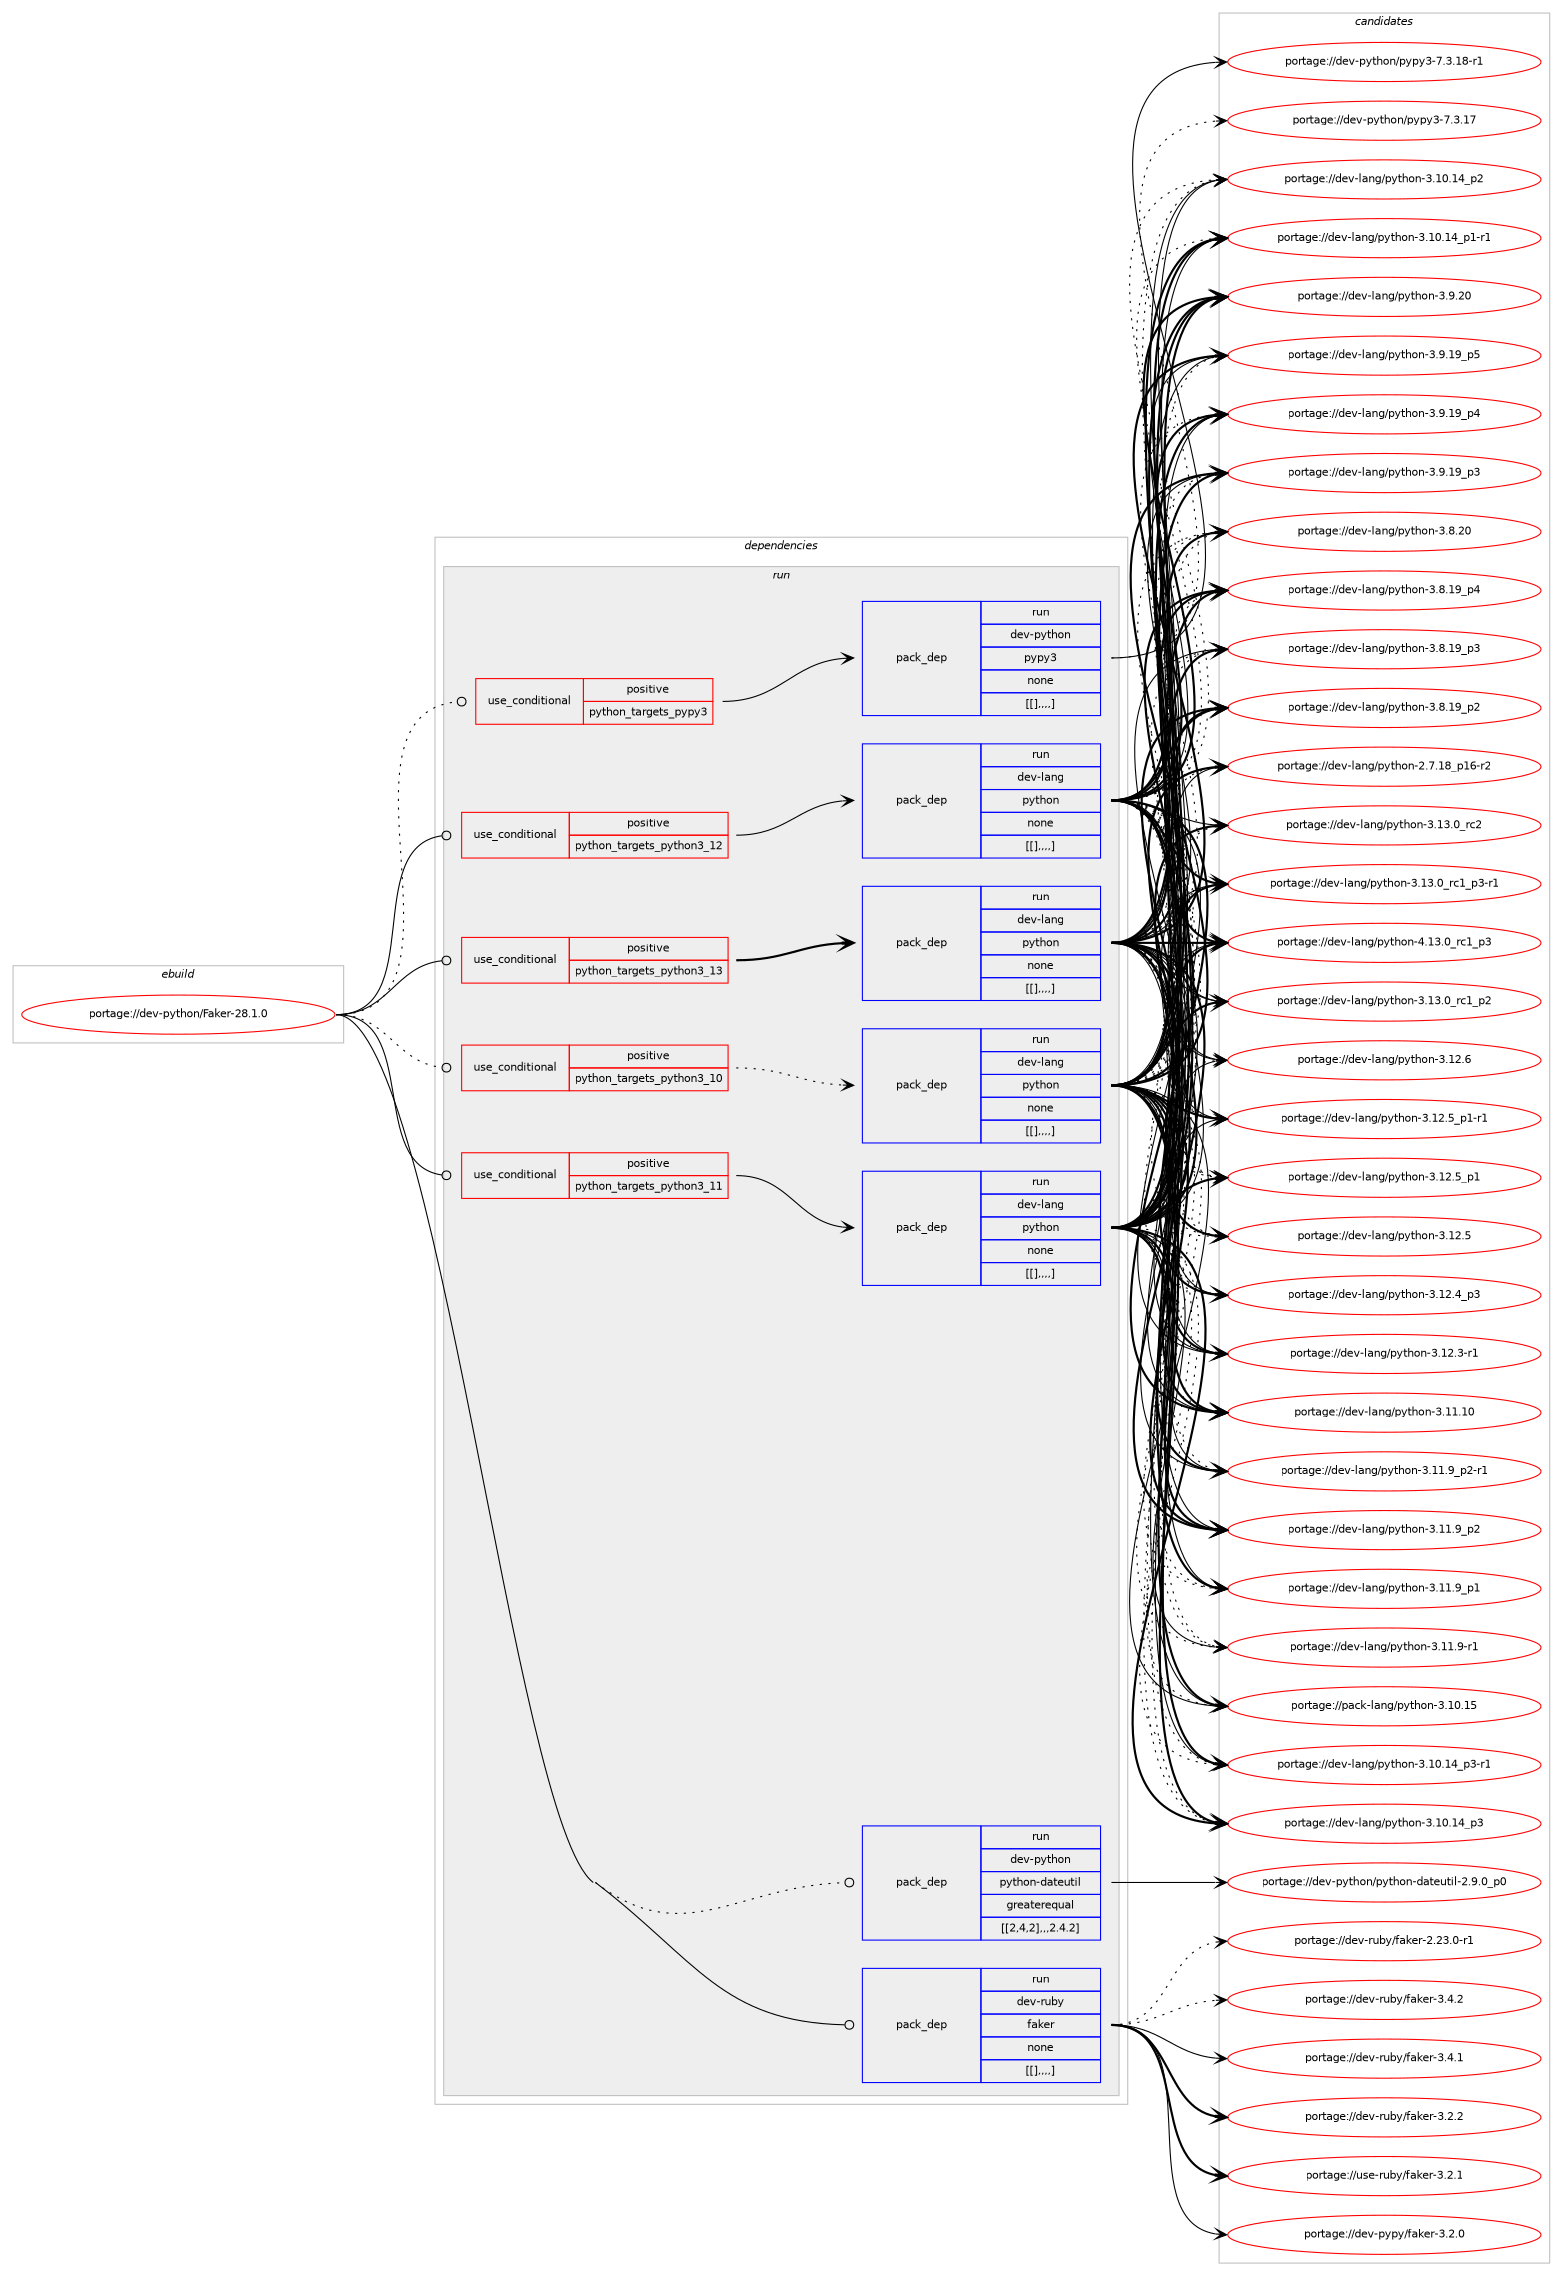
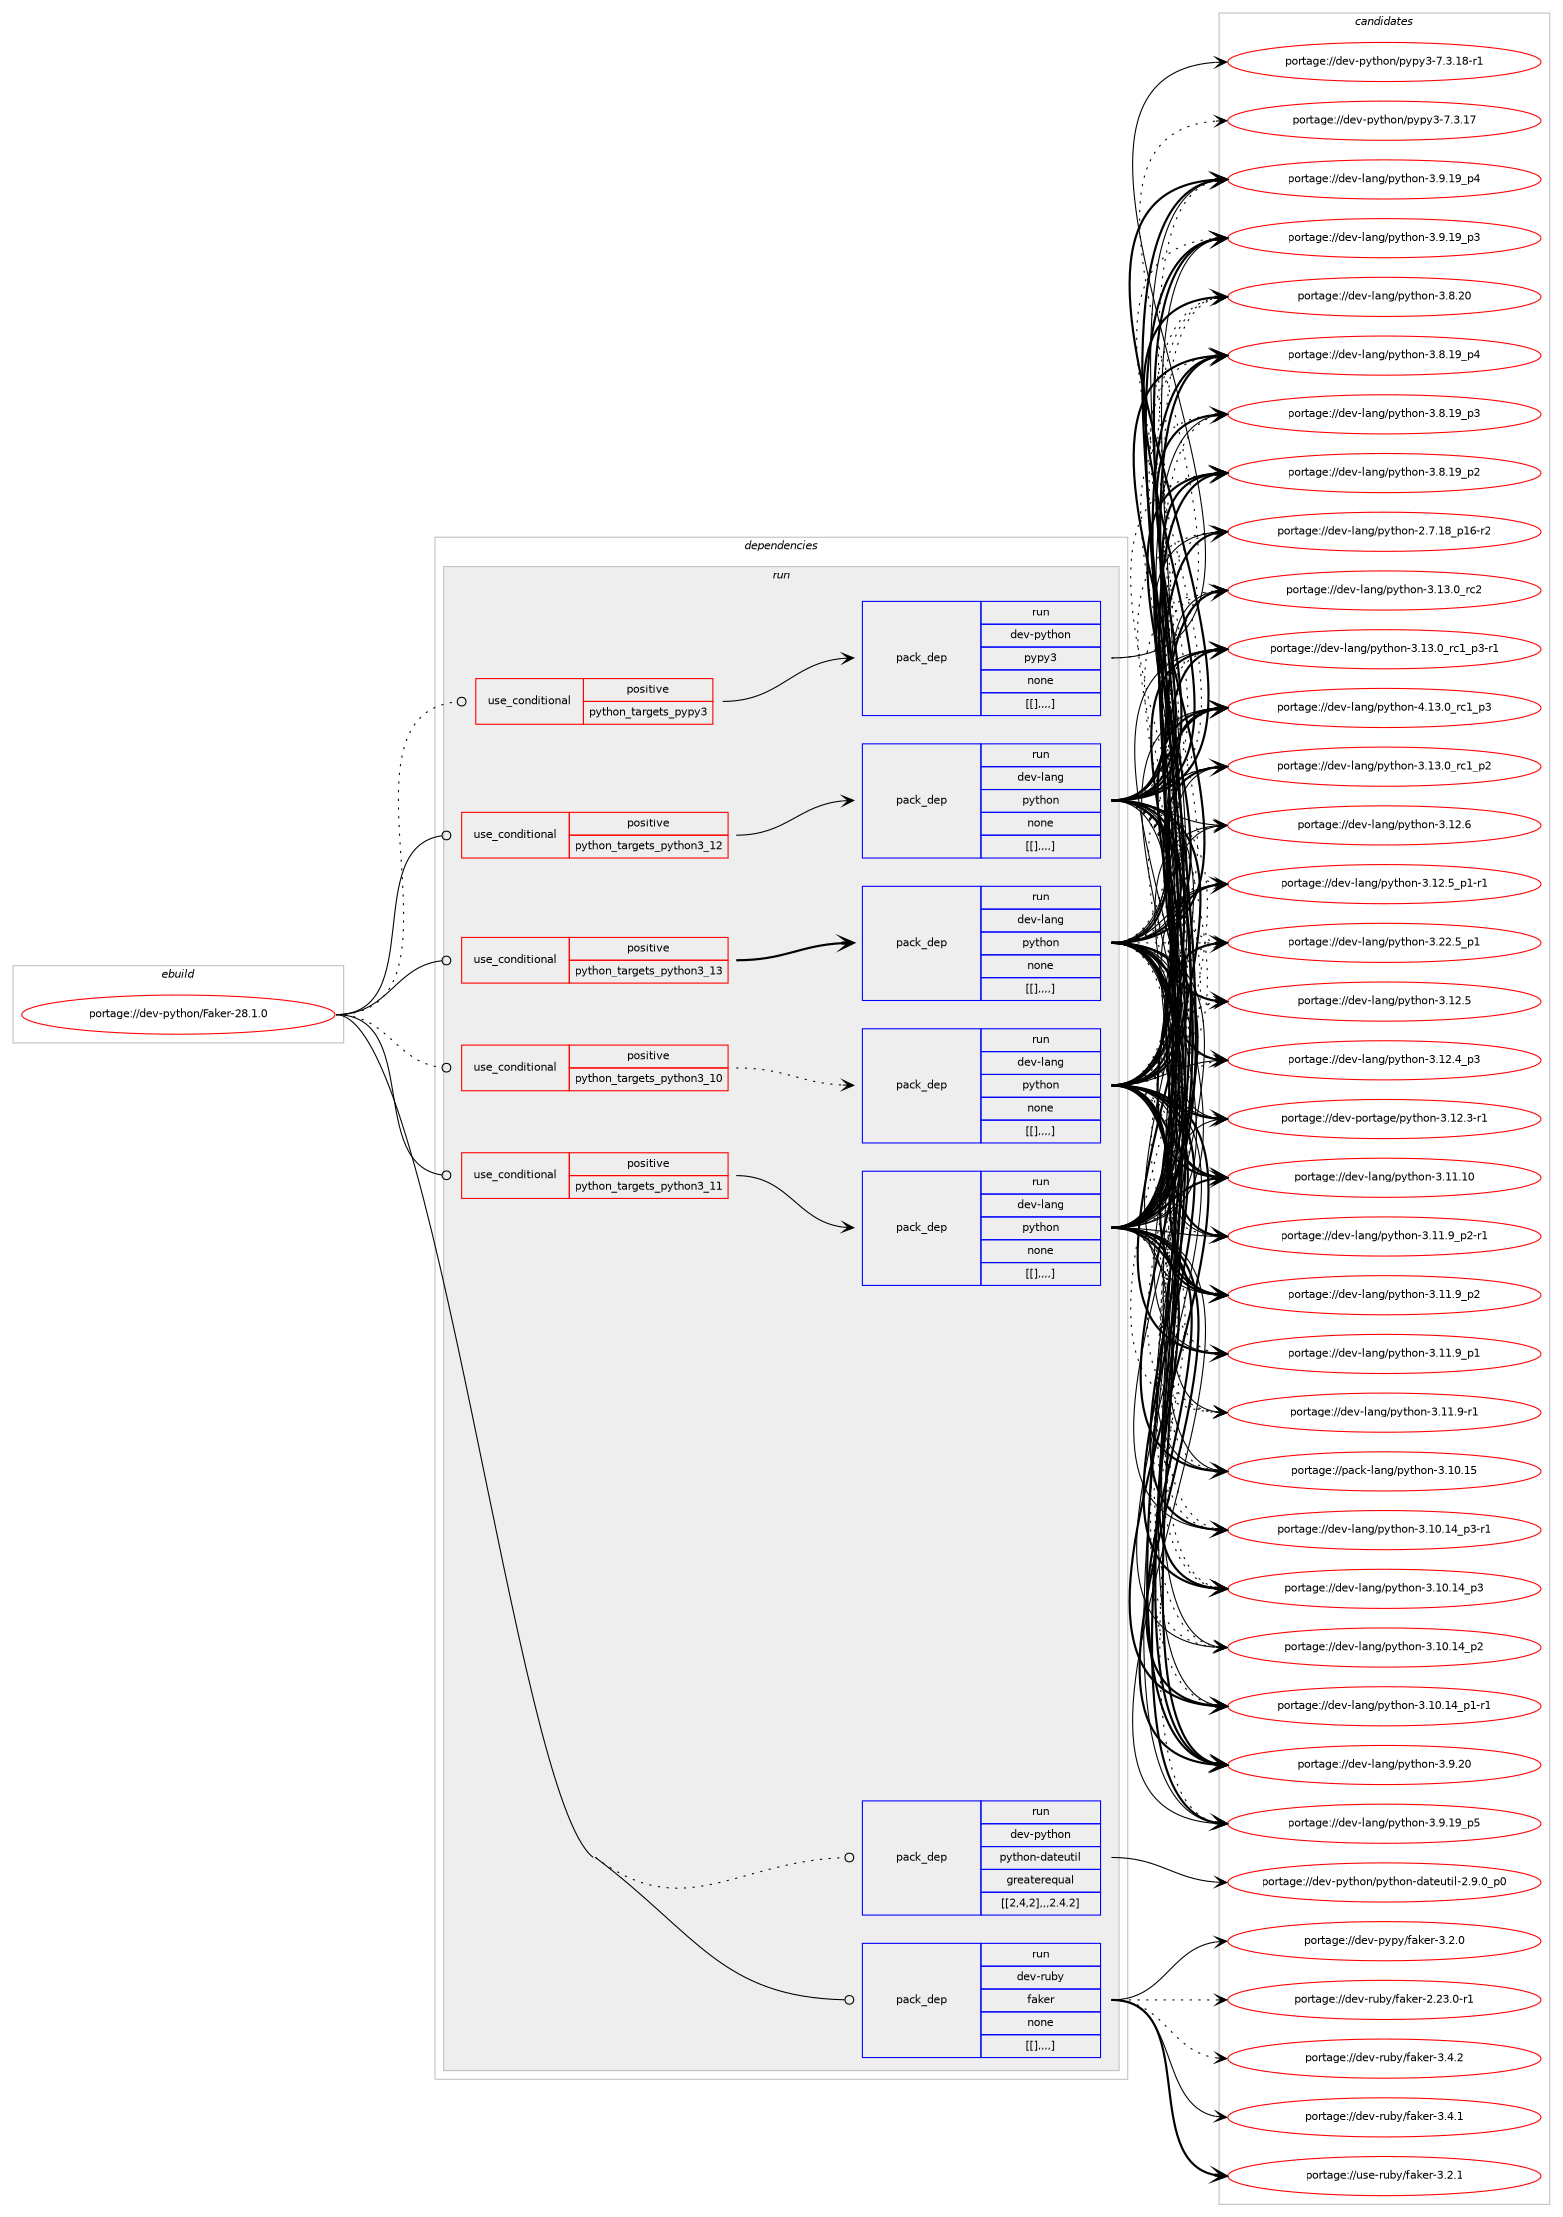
(1384, 1178) -> (1384, 943)
(1384, 1354) -> (1384, 1119)
(1384, 2117) -> none
